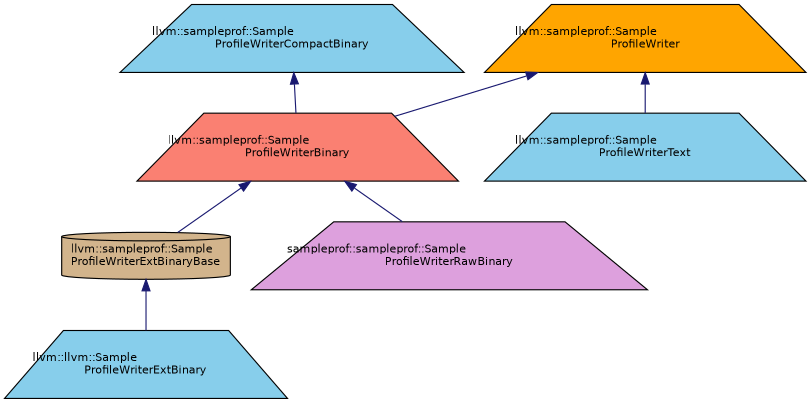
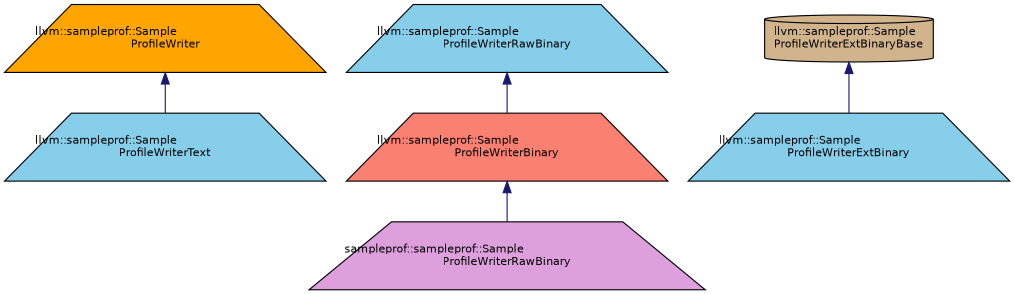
(292, 38) -> (507, 38)
(461, 96) -> none
(209, 210) -> none
(146, 364) -> (849, 147)
